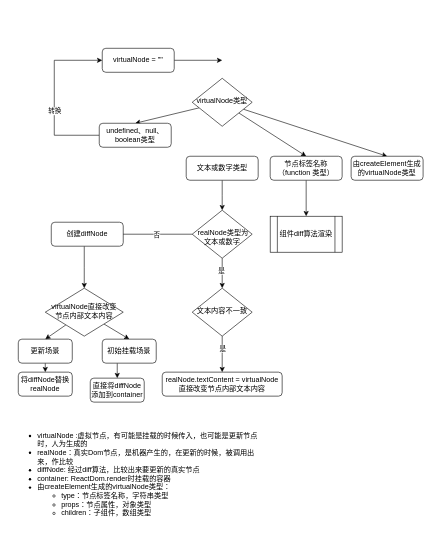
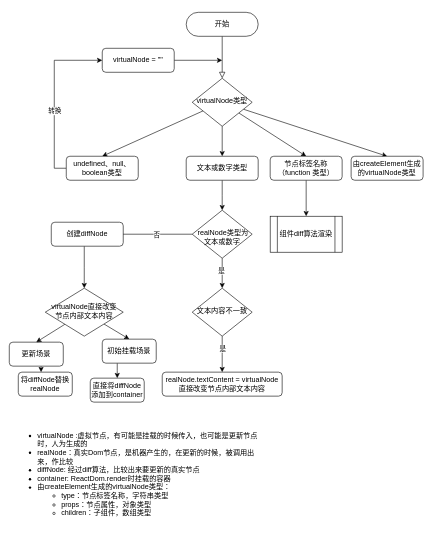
none -> (222, 24)
none -> (222, 54)
(135, 135) -> (102, 168)
none -> (222, 150)
(45, 351) -> (36, 354)
